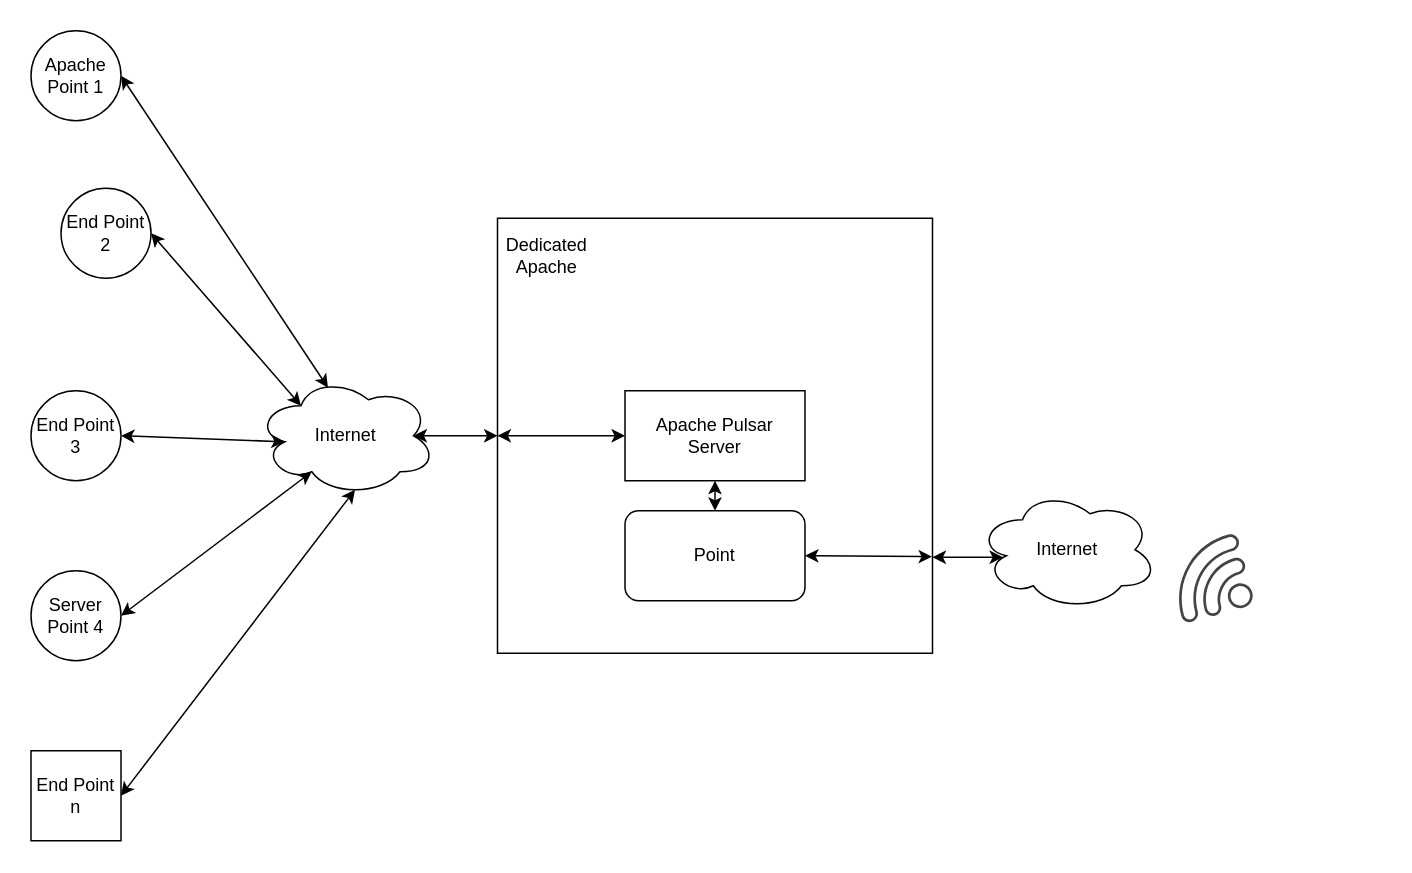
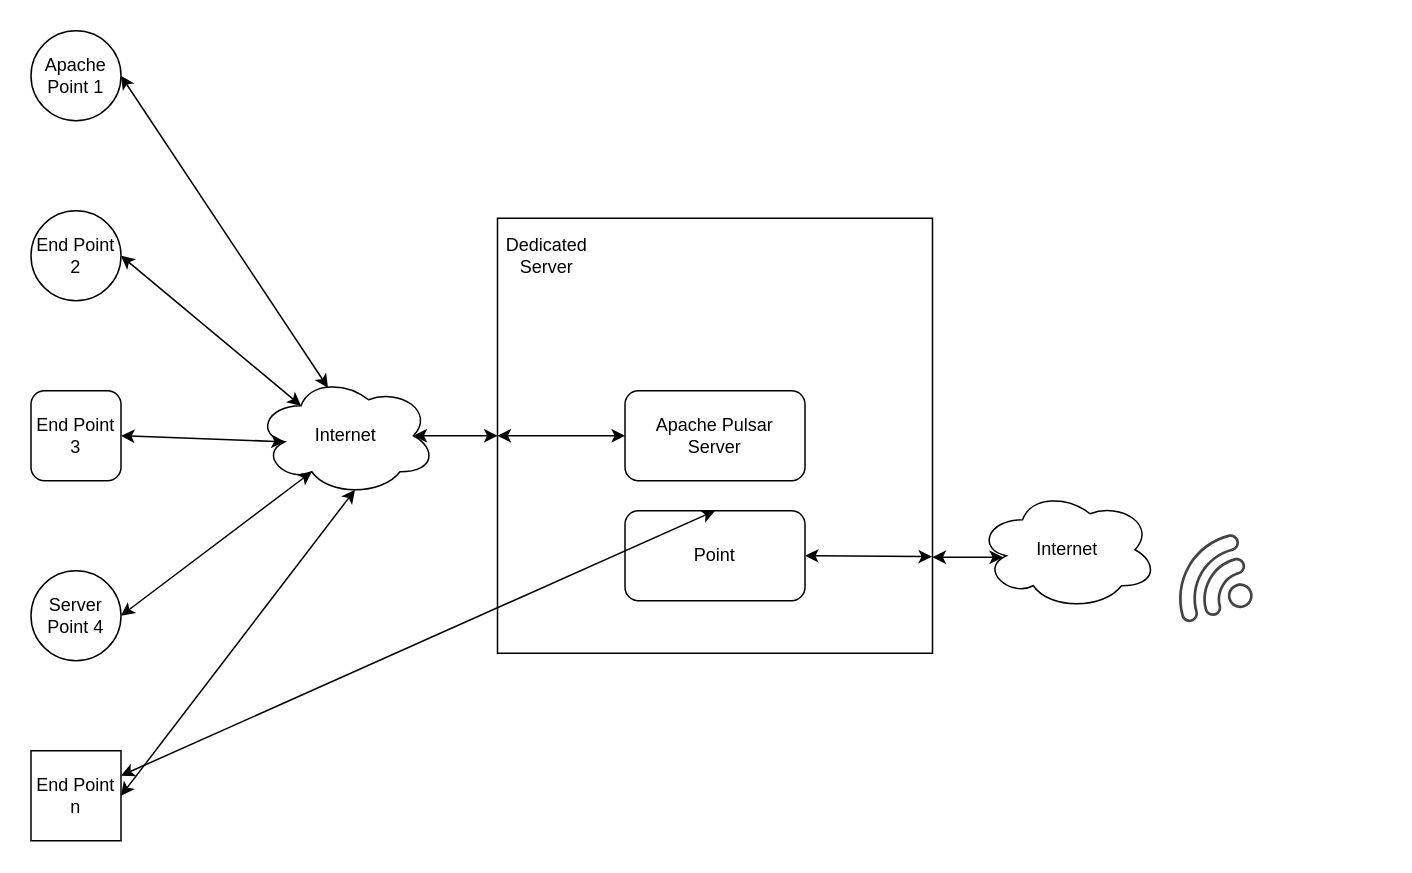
(106, 233) -> (76, 256)
(547, 256) -> (547, 256)
(76, 436) -> (76, 436)
(715, 436) -> (715, 436)
(715, 496) -> (426, 639)
